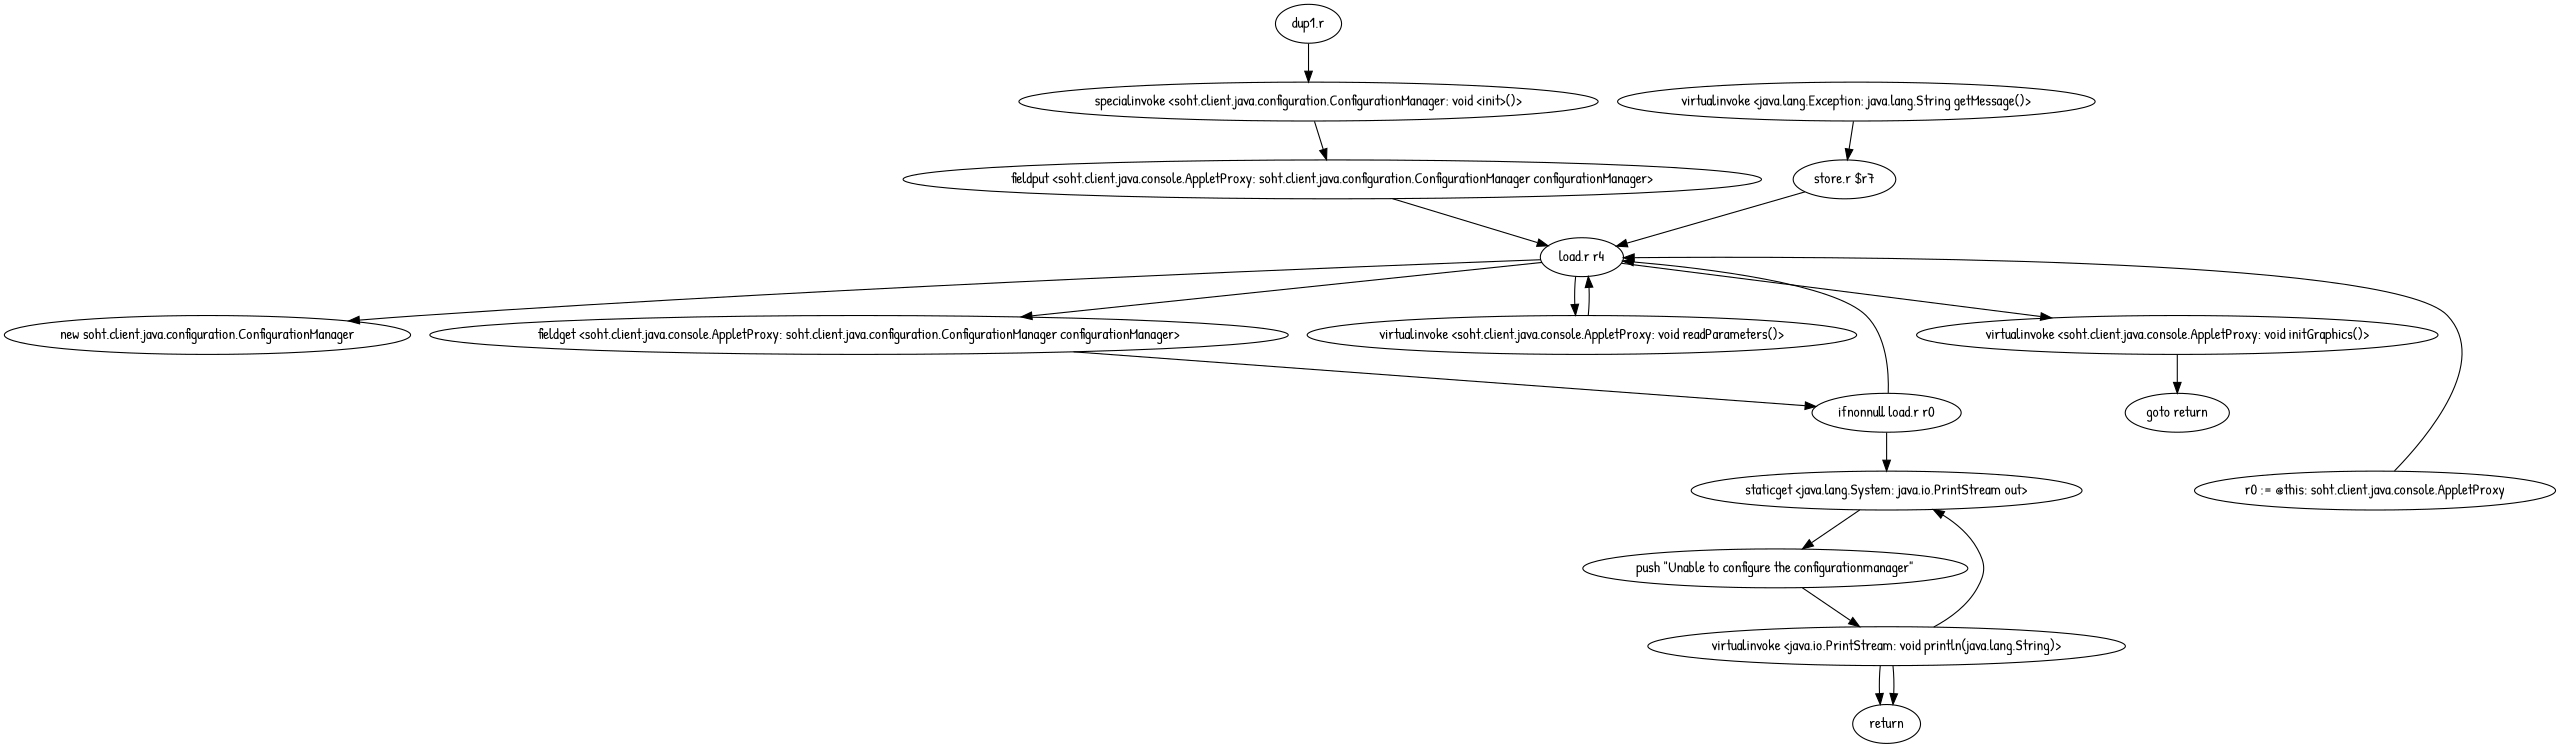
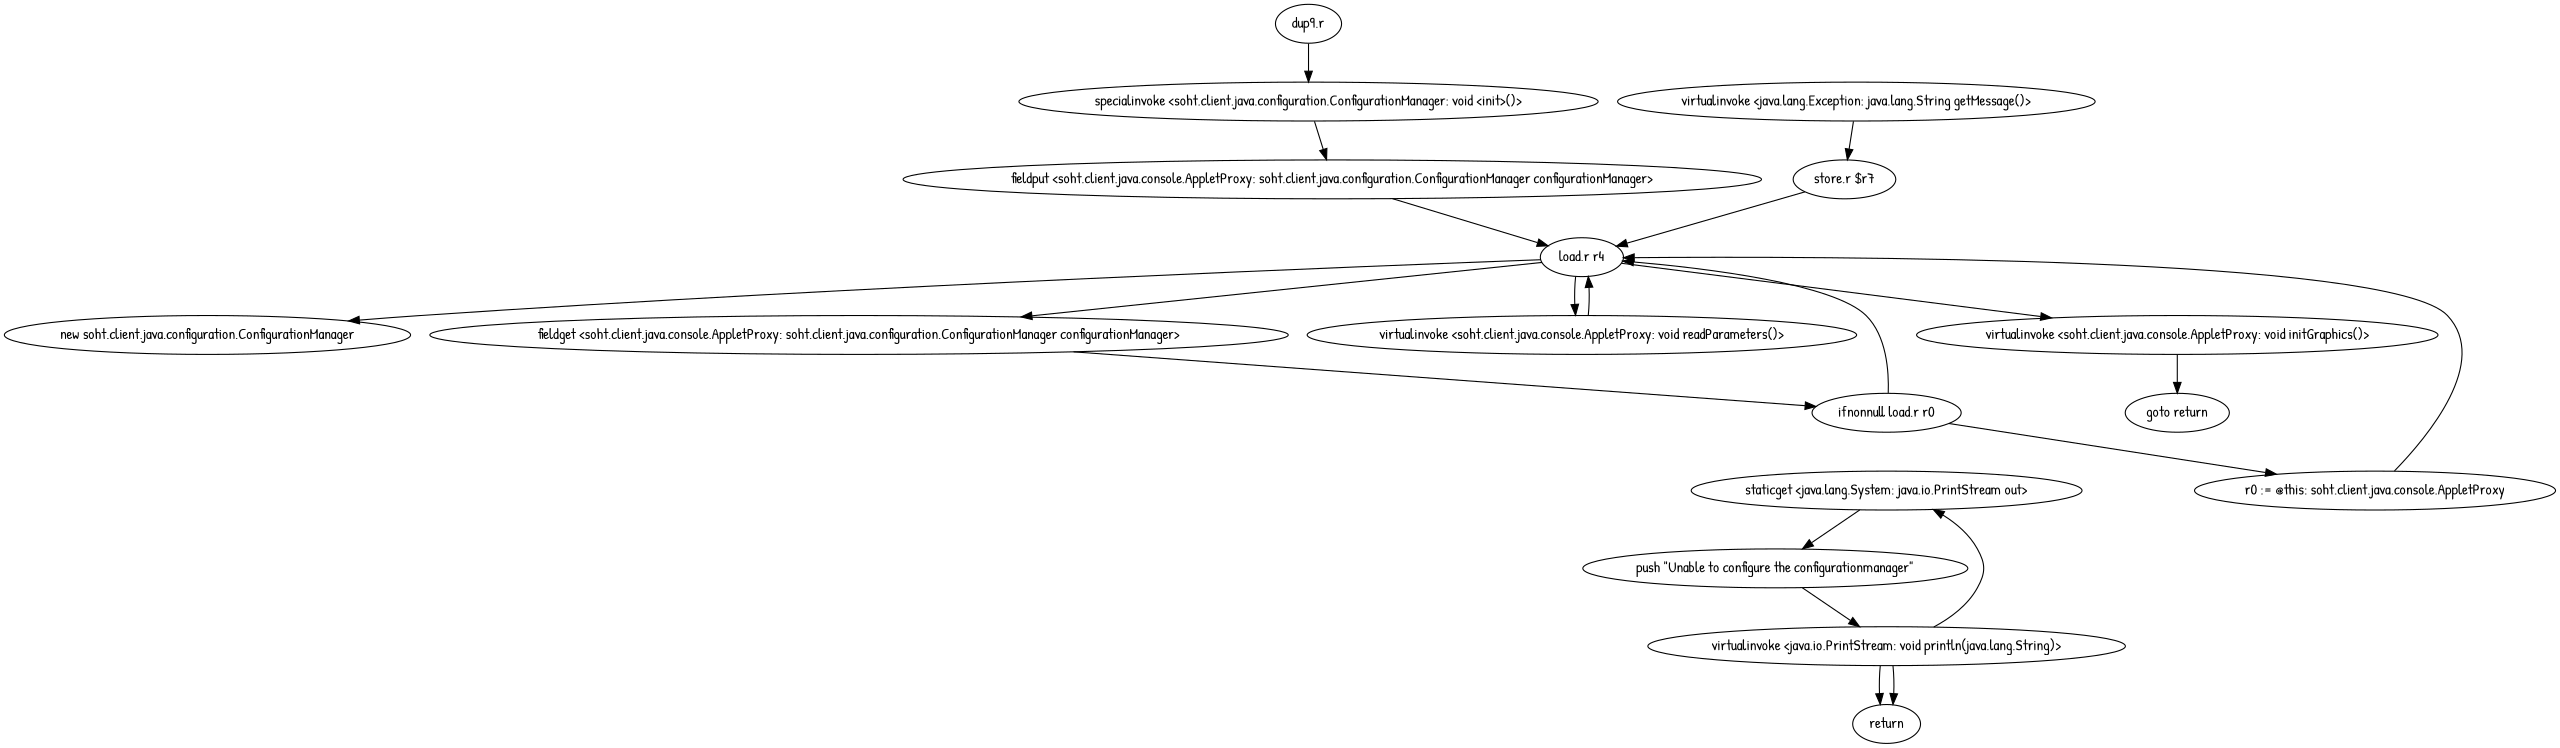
(1309, 24) -> (1309, 24)
(1887, 446) -> (2107, 448)
